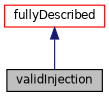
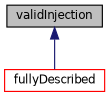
(55, 54) -> (55, 54)
